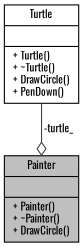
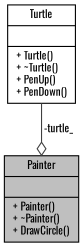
(42, 80) -> (36, 80)
